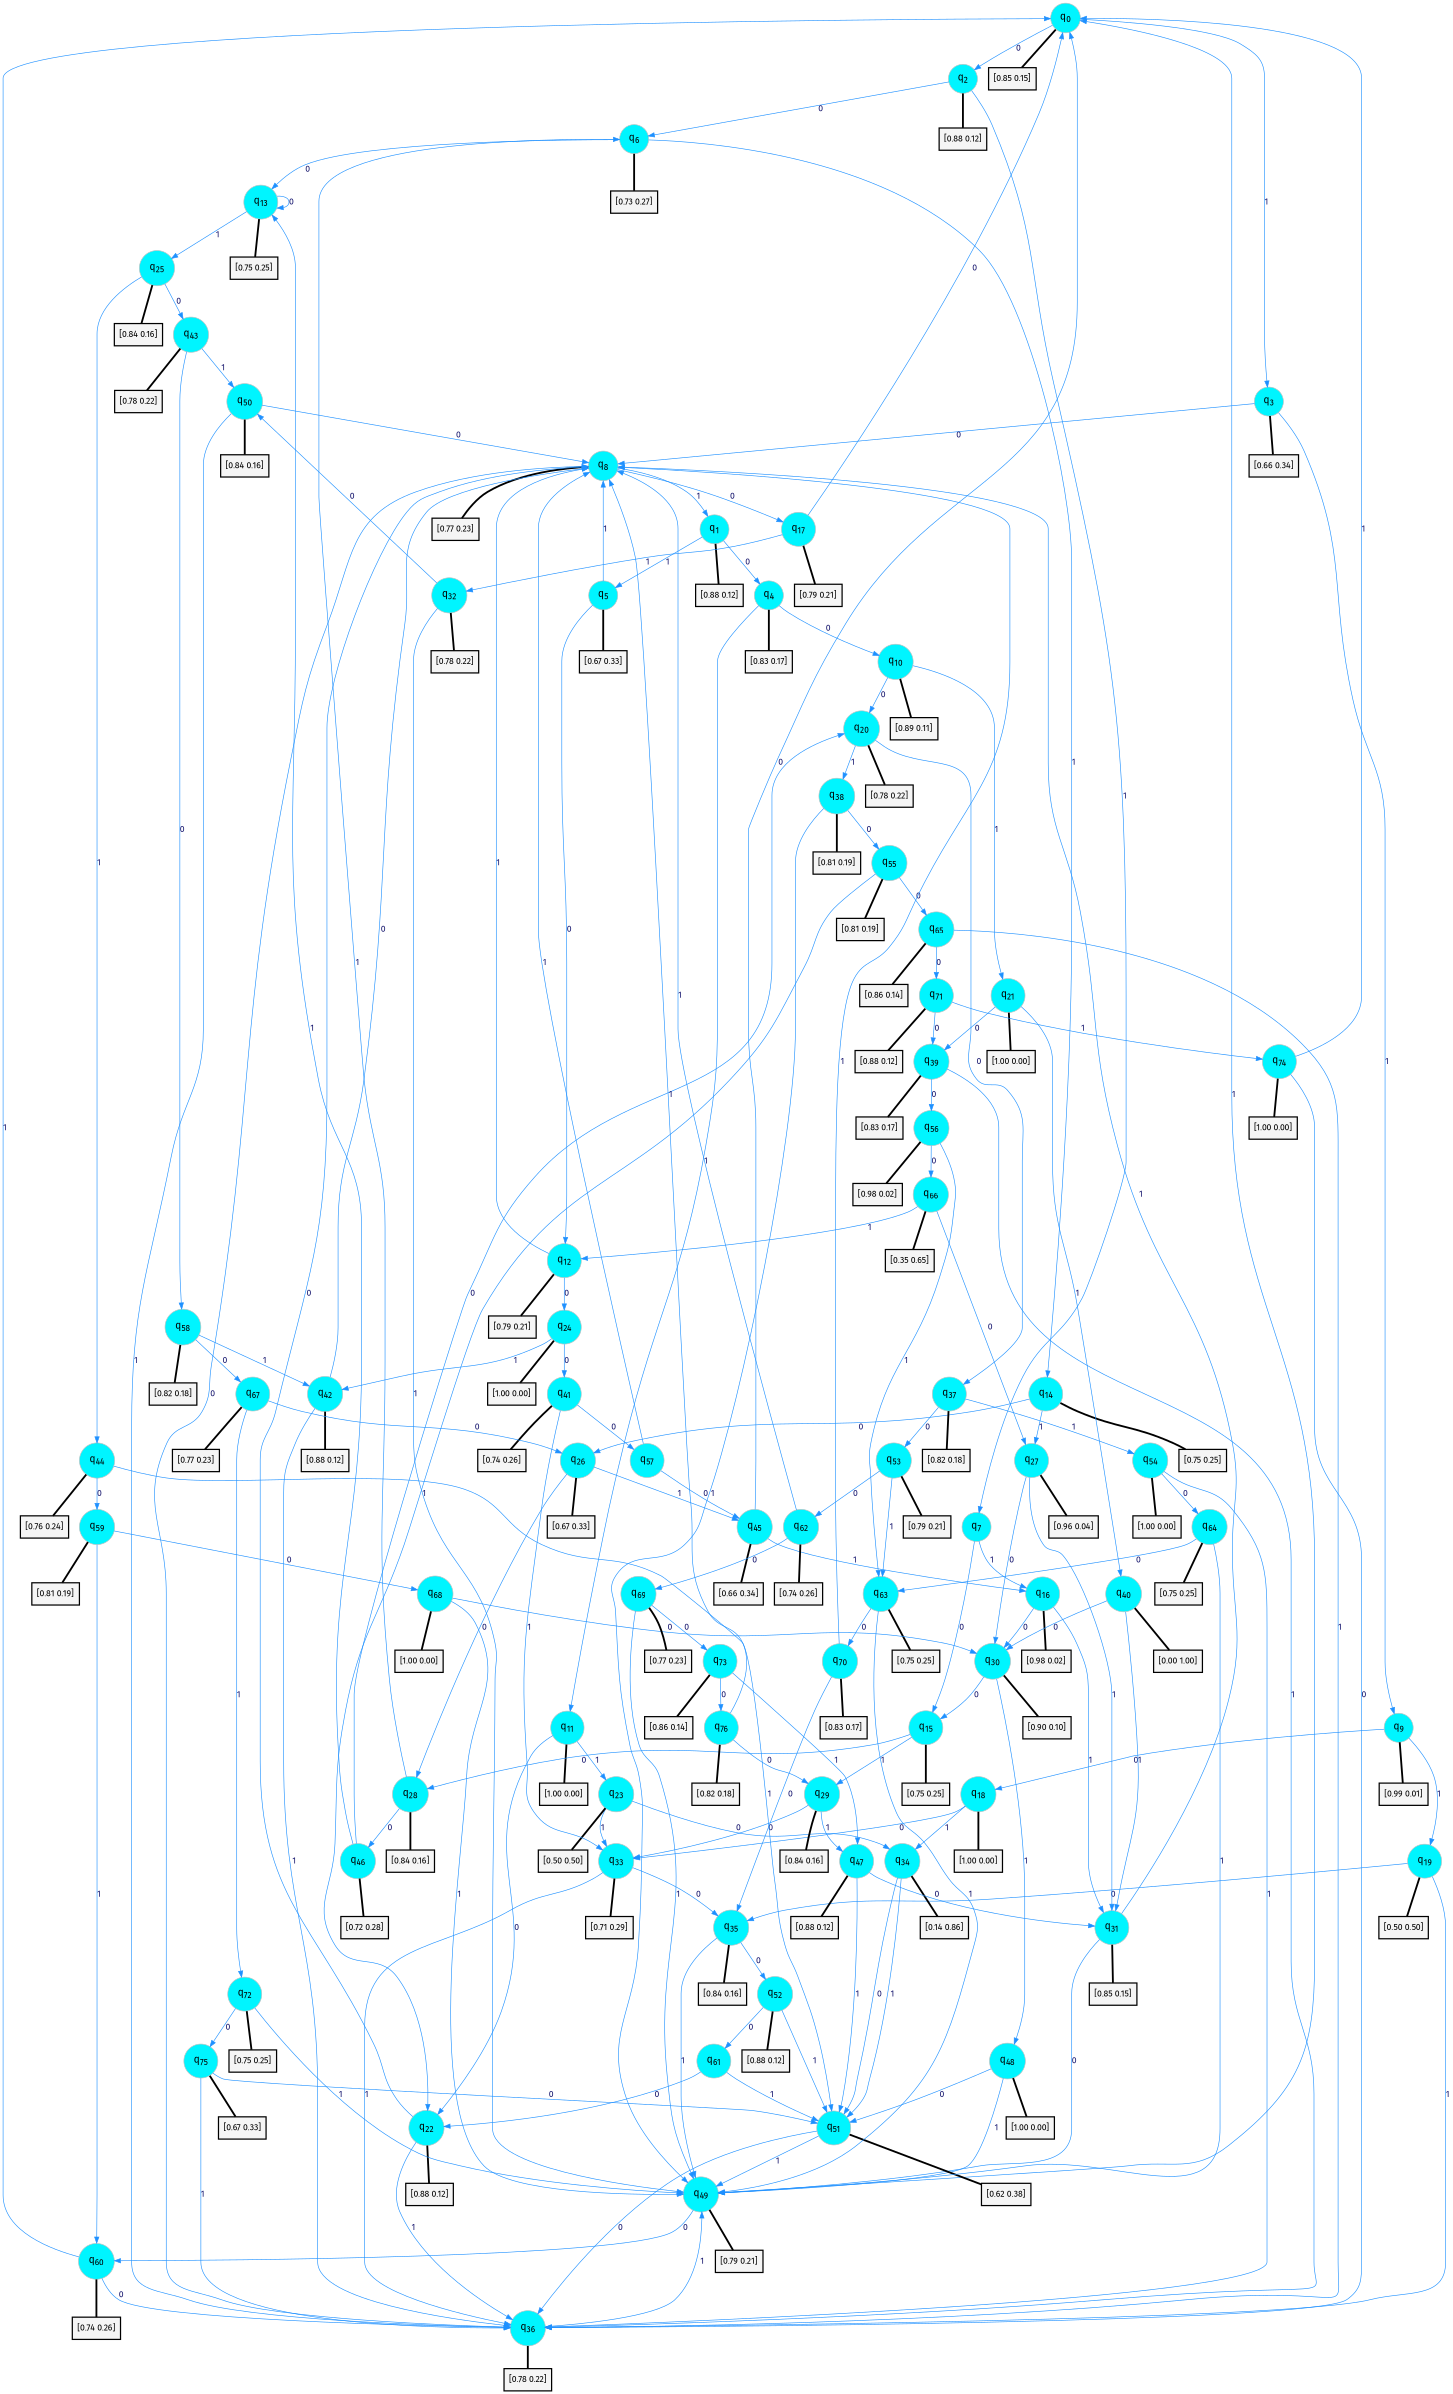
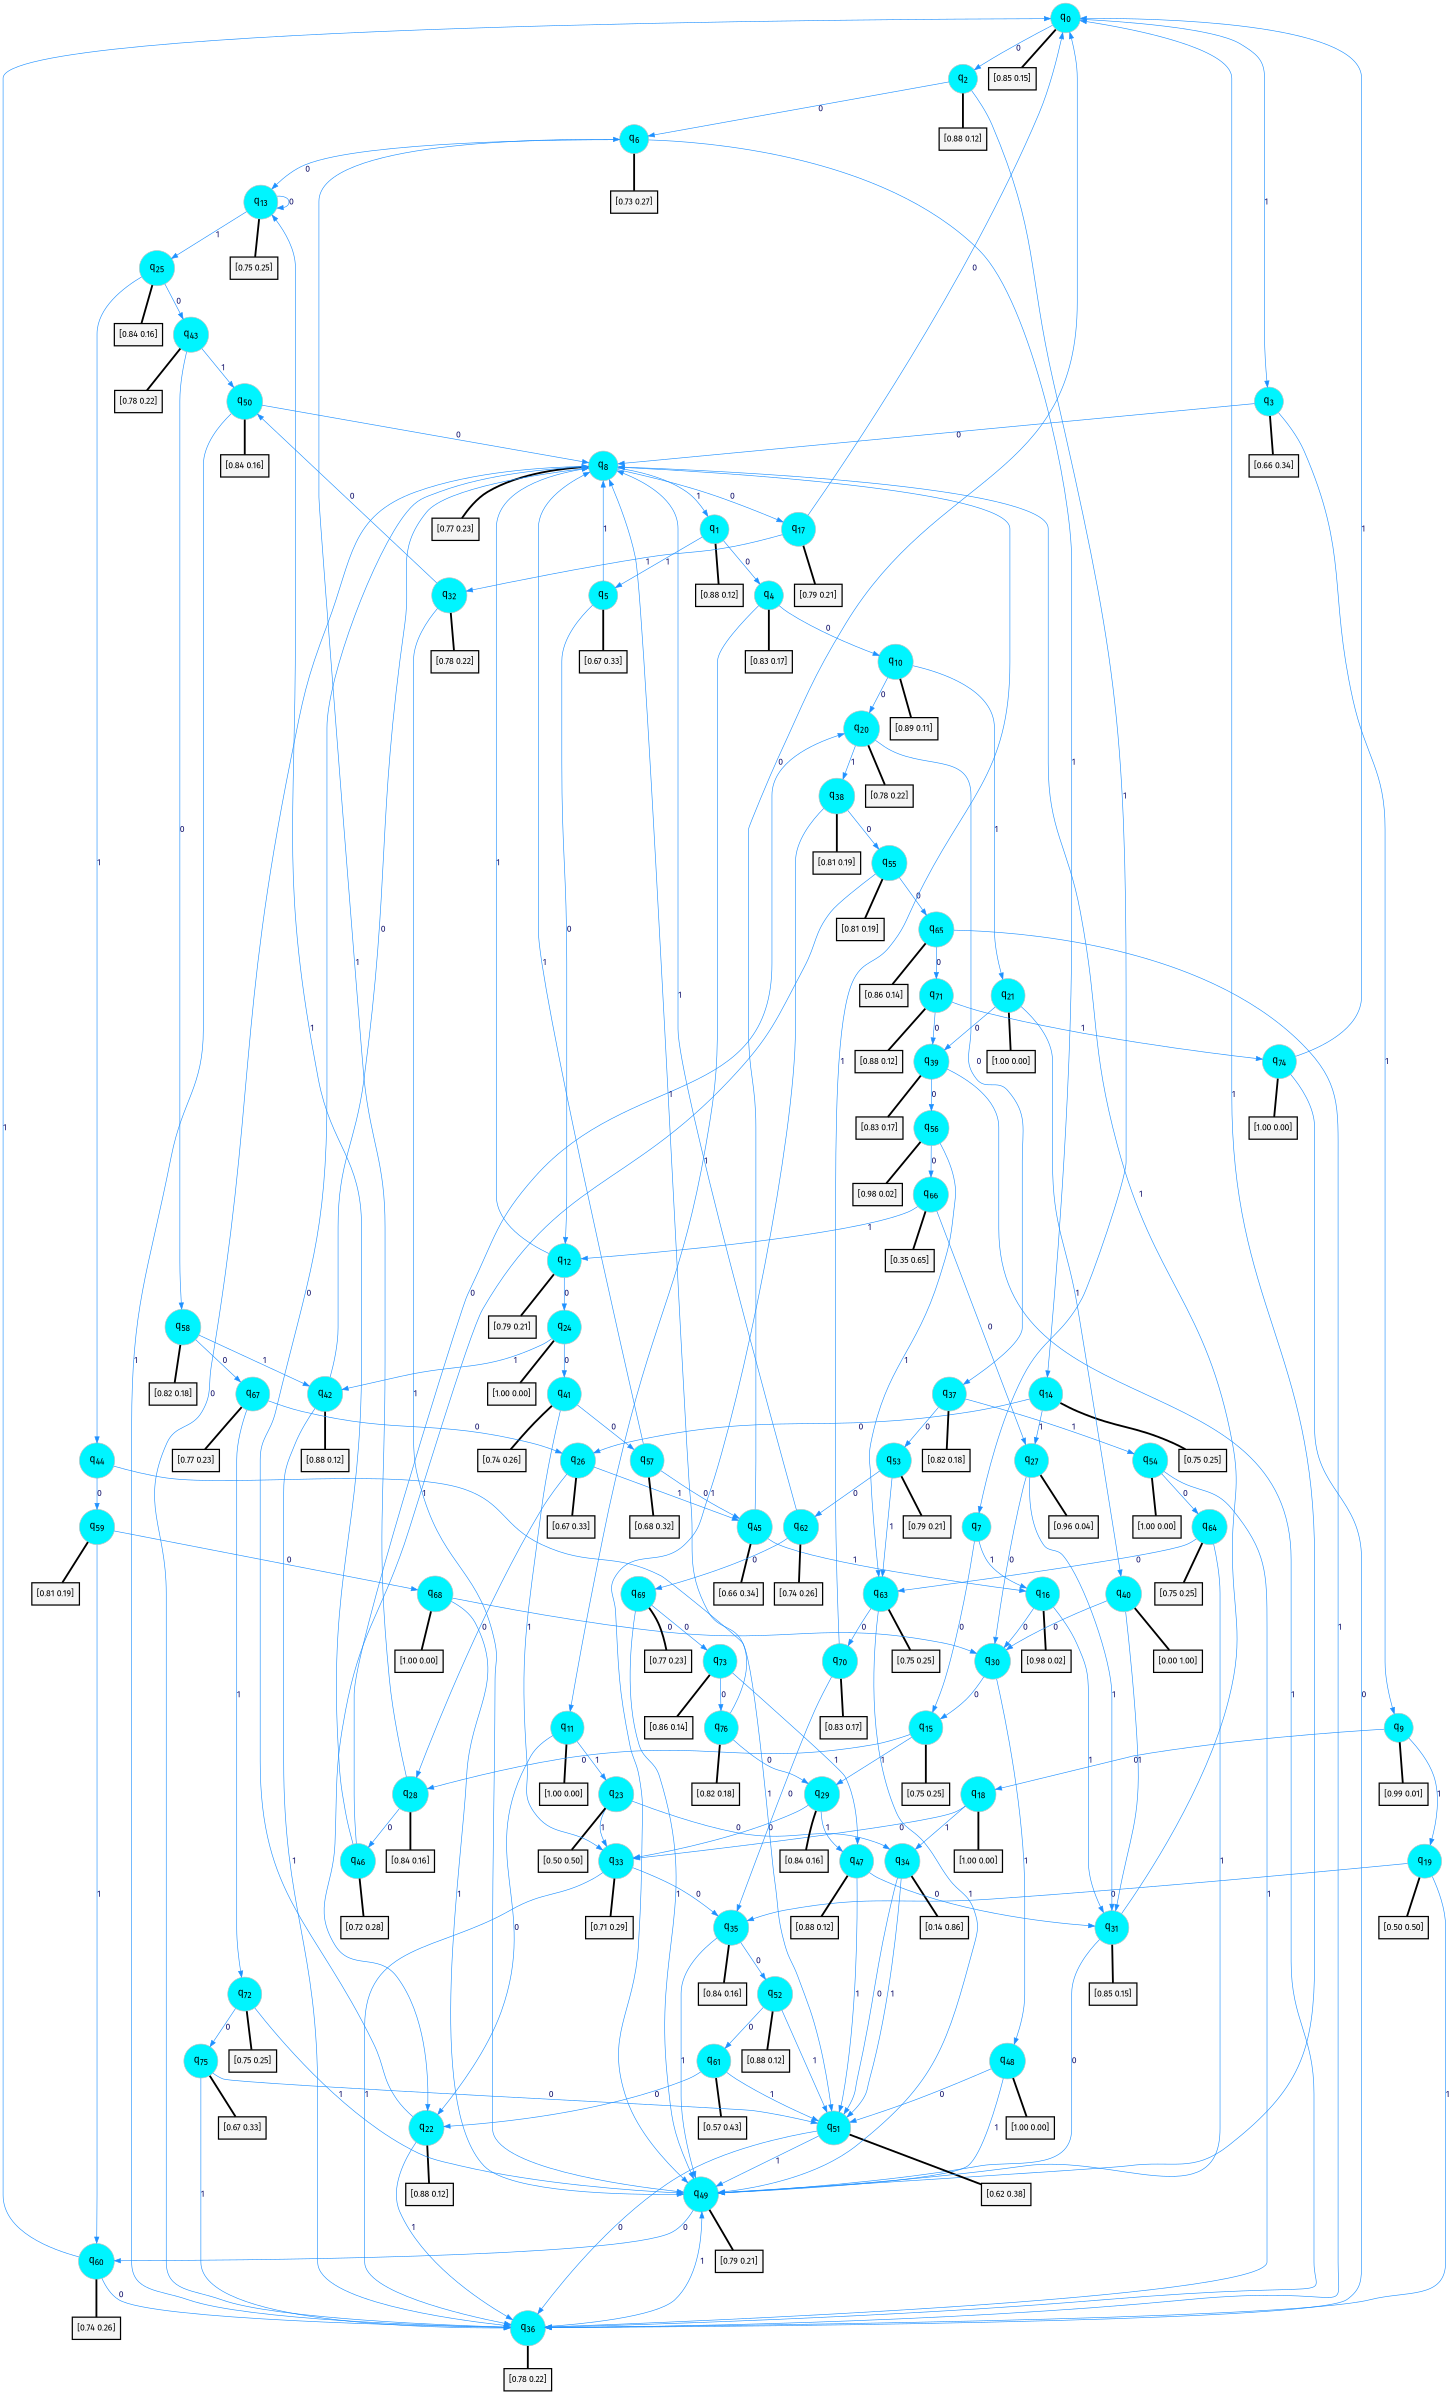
(44, 1527) -> none
none -> (655, 1527)
(1047, 1728) -> none
none -> (723, 2128)
